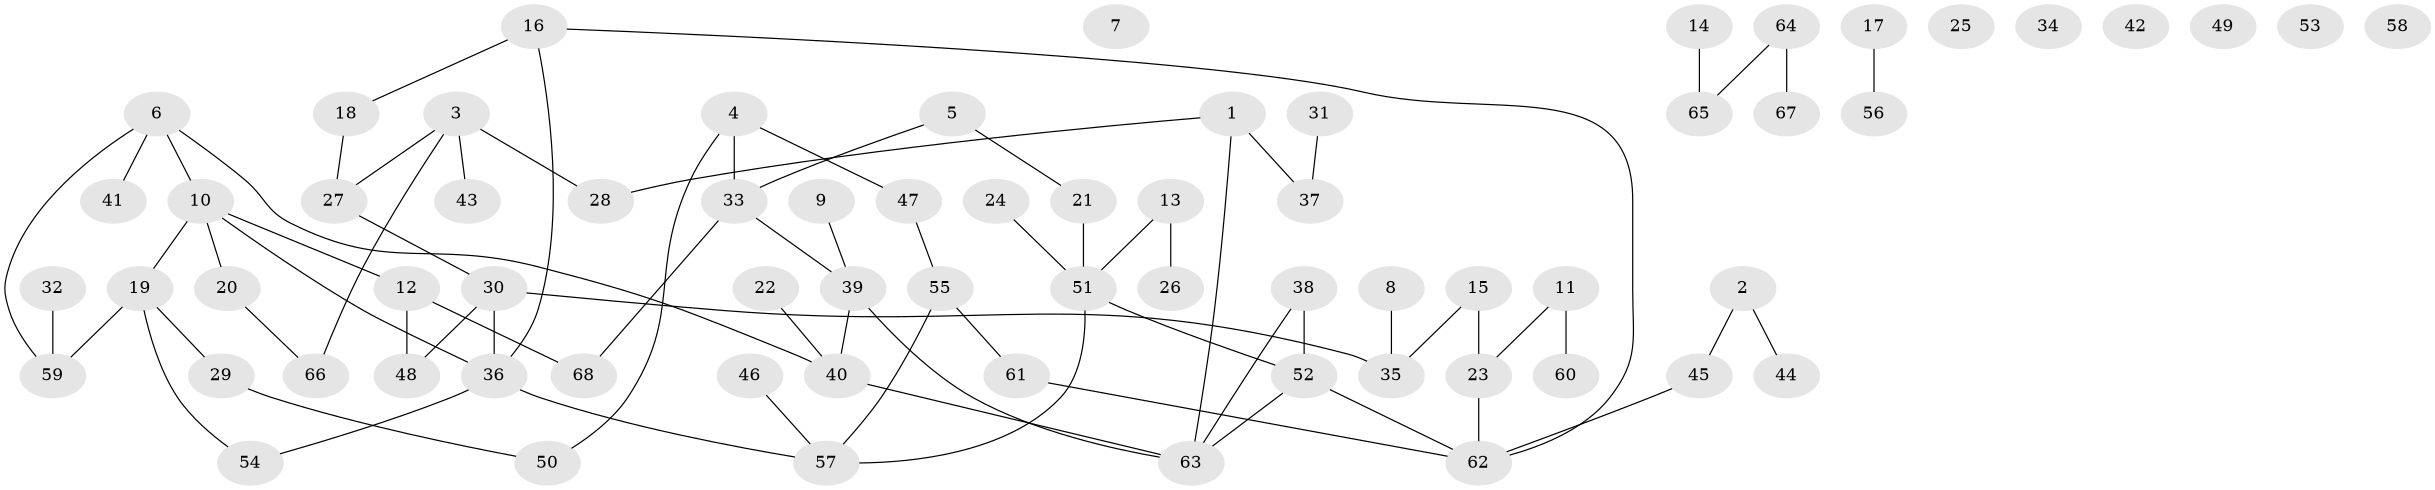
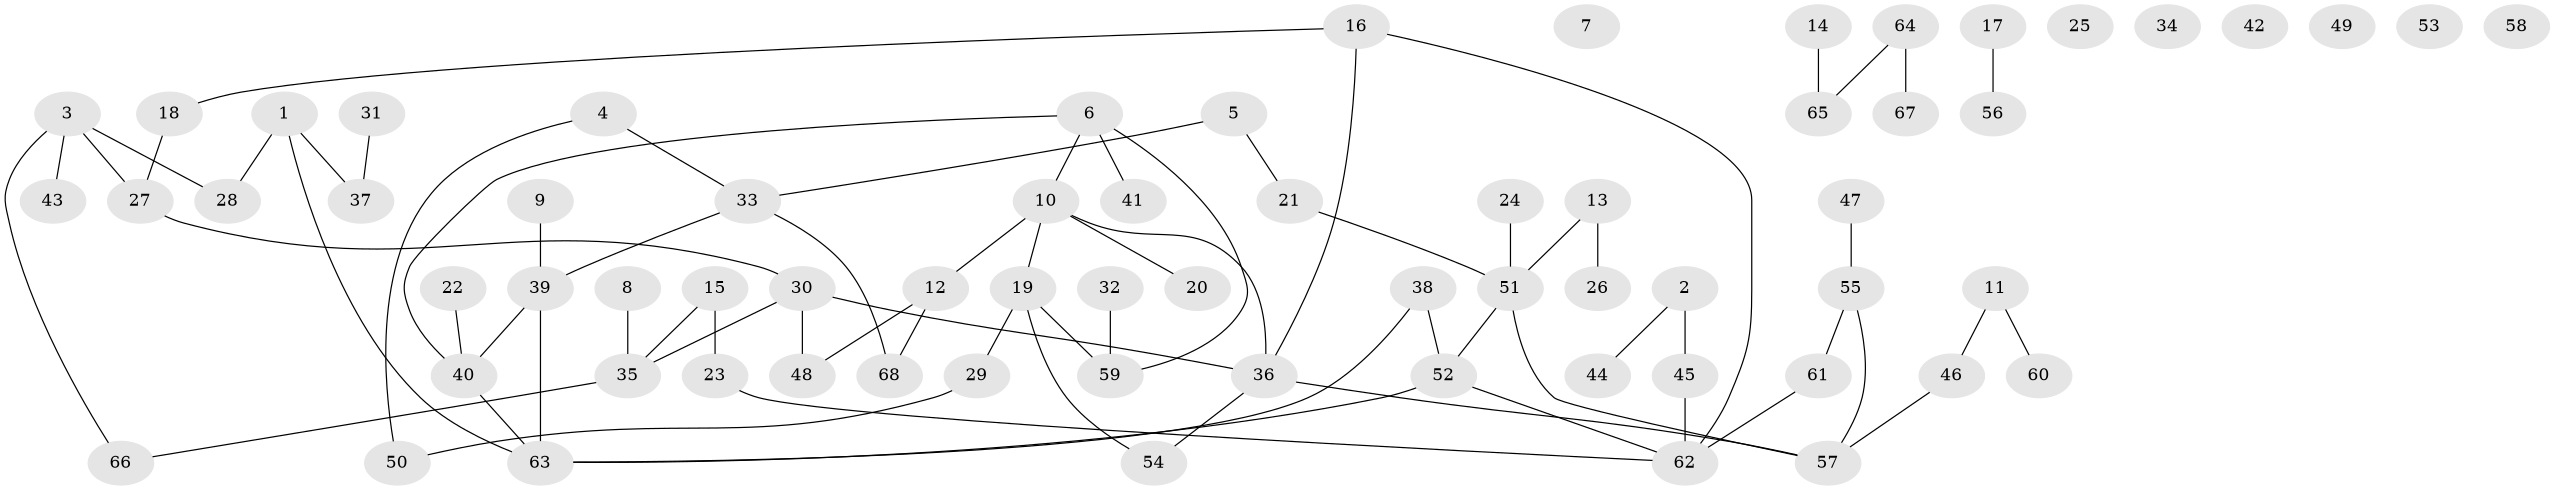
(812, 153) -> none
(272, 332) -> (374, 420)
(1523, 332) -> (1974, 332)
